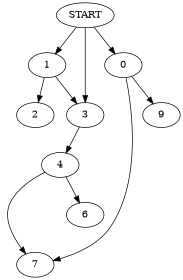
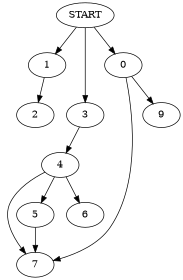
(64, 87) -> none
none -> (35, 215)
